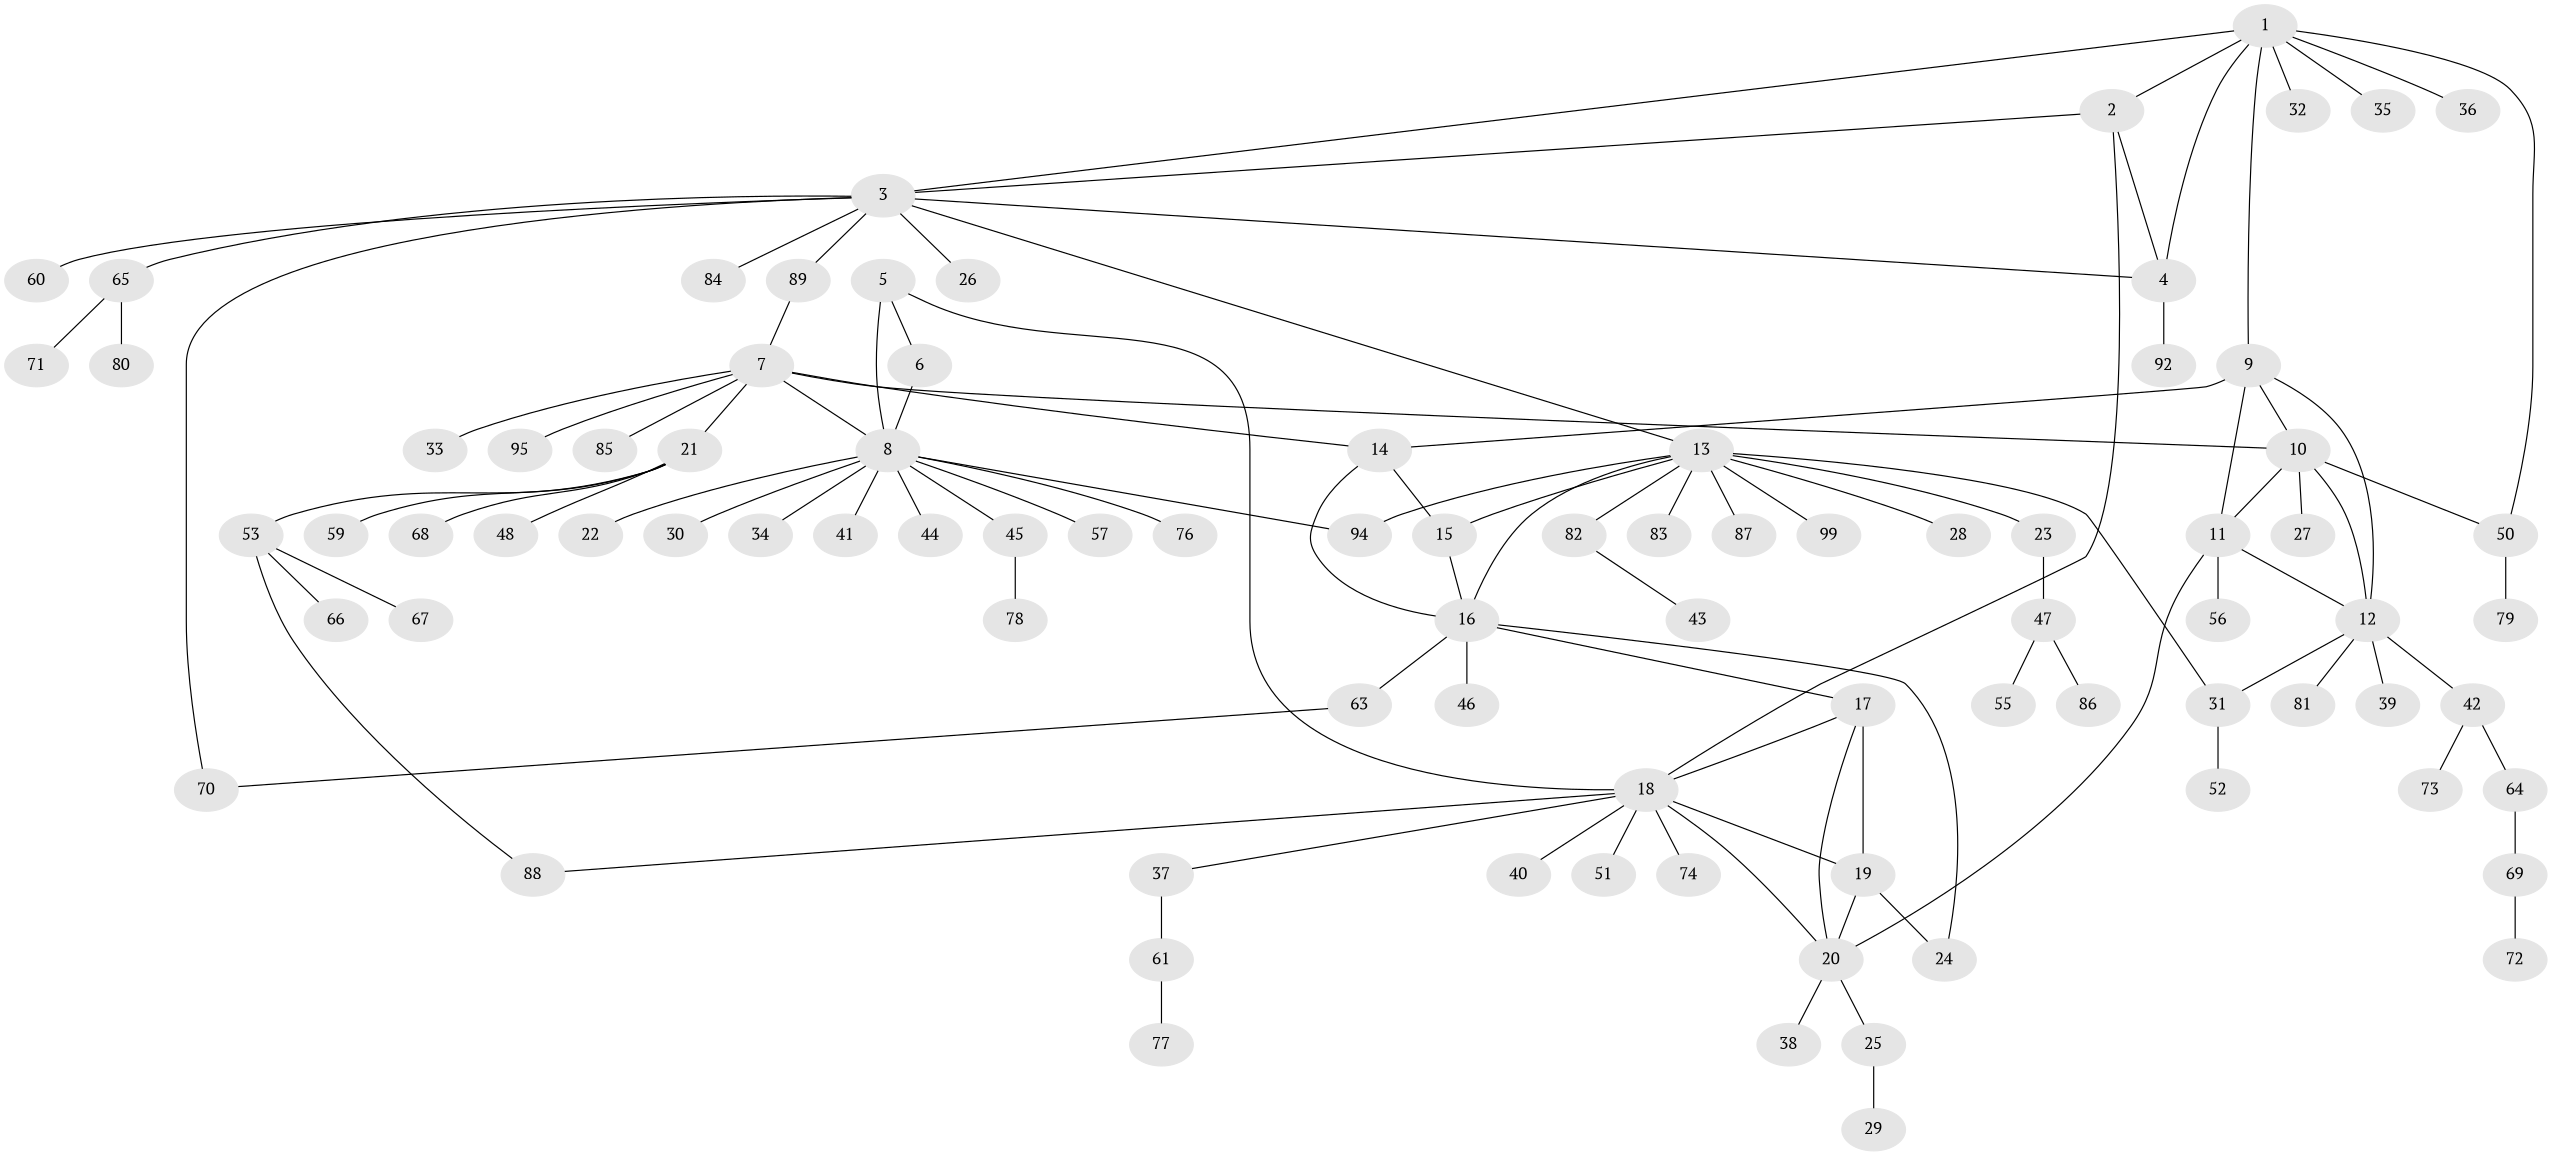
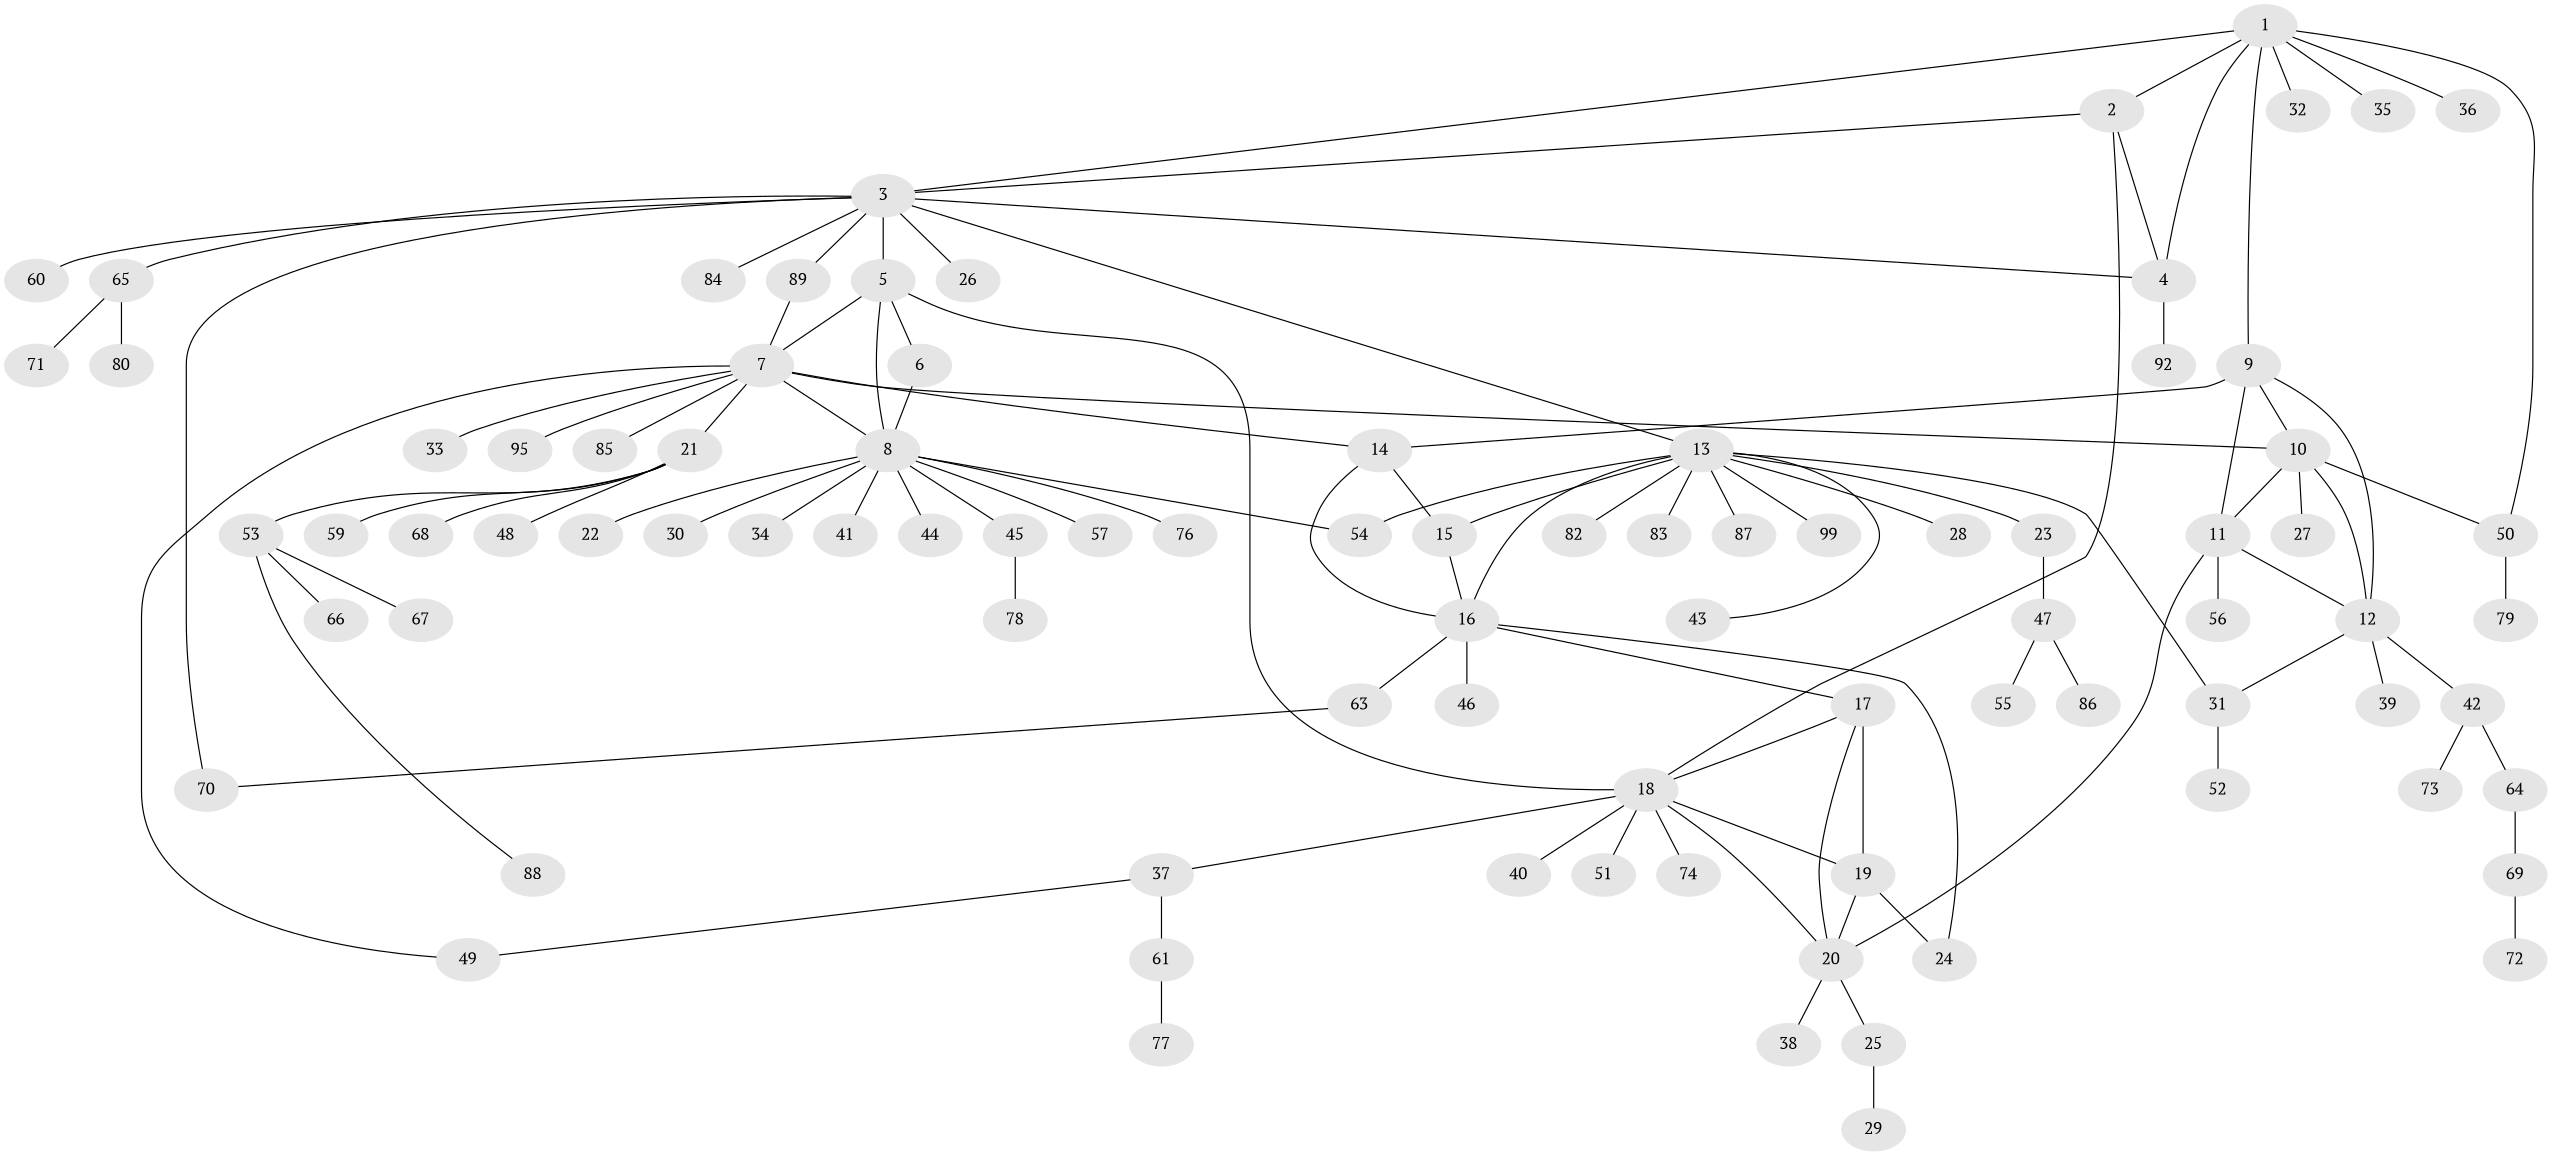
none -> (883, 238)
none -> (822, 323)
(1360, 535) -> (1360, 535)
(1636, 578) -> (1879, 537)
(2303, 705) -> none
(1090, 832) -> none
none -> (468, 960)
